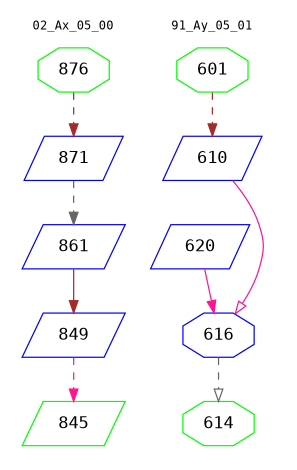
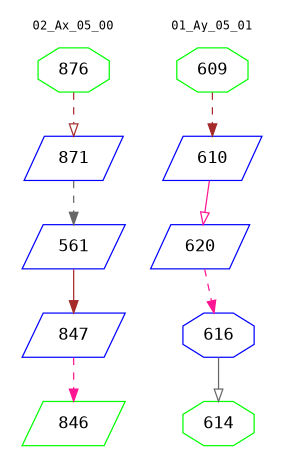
(212, 26) -> (212, 26)
(212, 70) -> (212, 70)
(74, 108) -> (74, 108)
(263, 240) -> (207, 197)
(74, 247) -> (74, 247)
(208, 285) -> (208, 285)
(74, 335) -> (74, 335)
(219, 373) -> (219, 373)
(74, 424) -> (74, 424)
